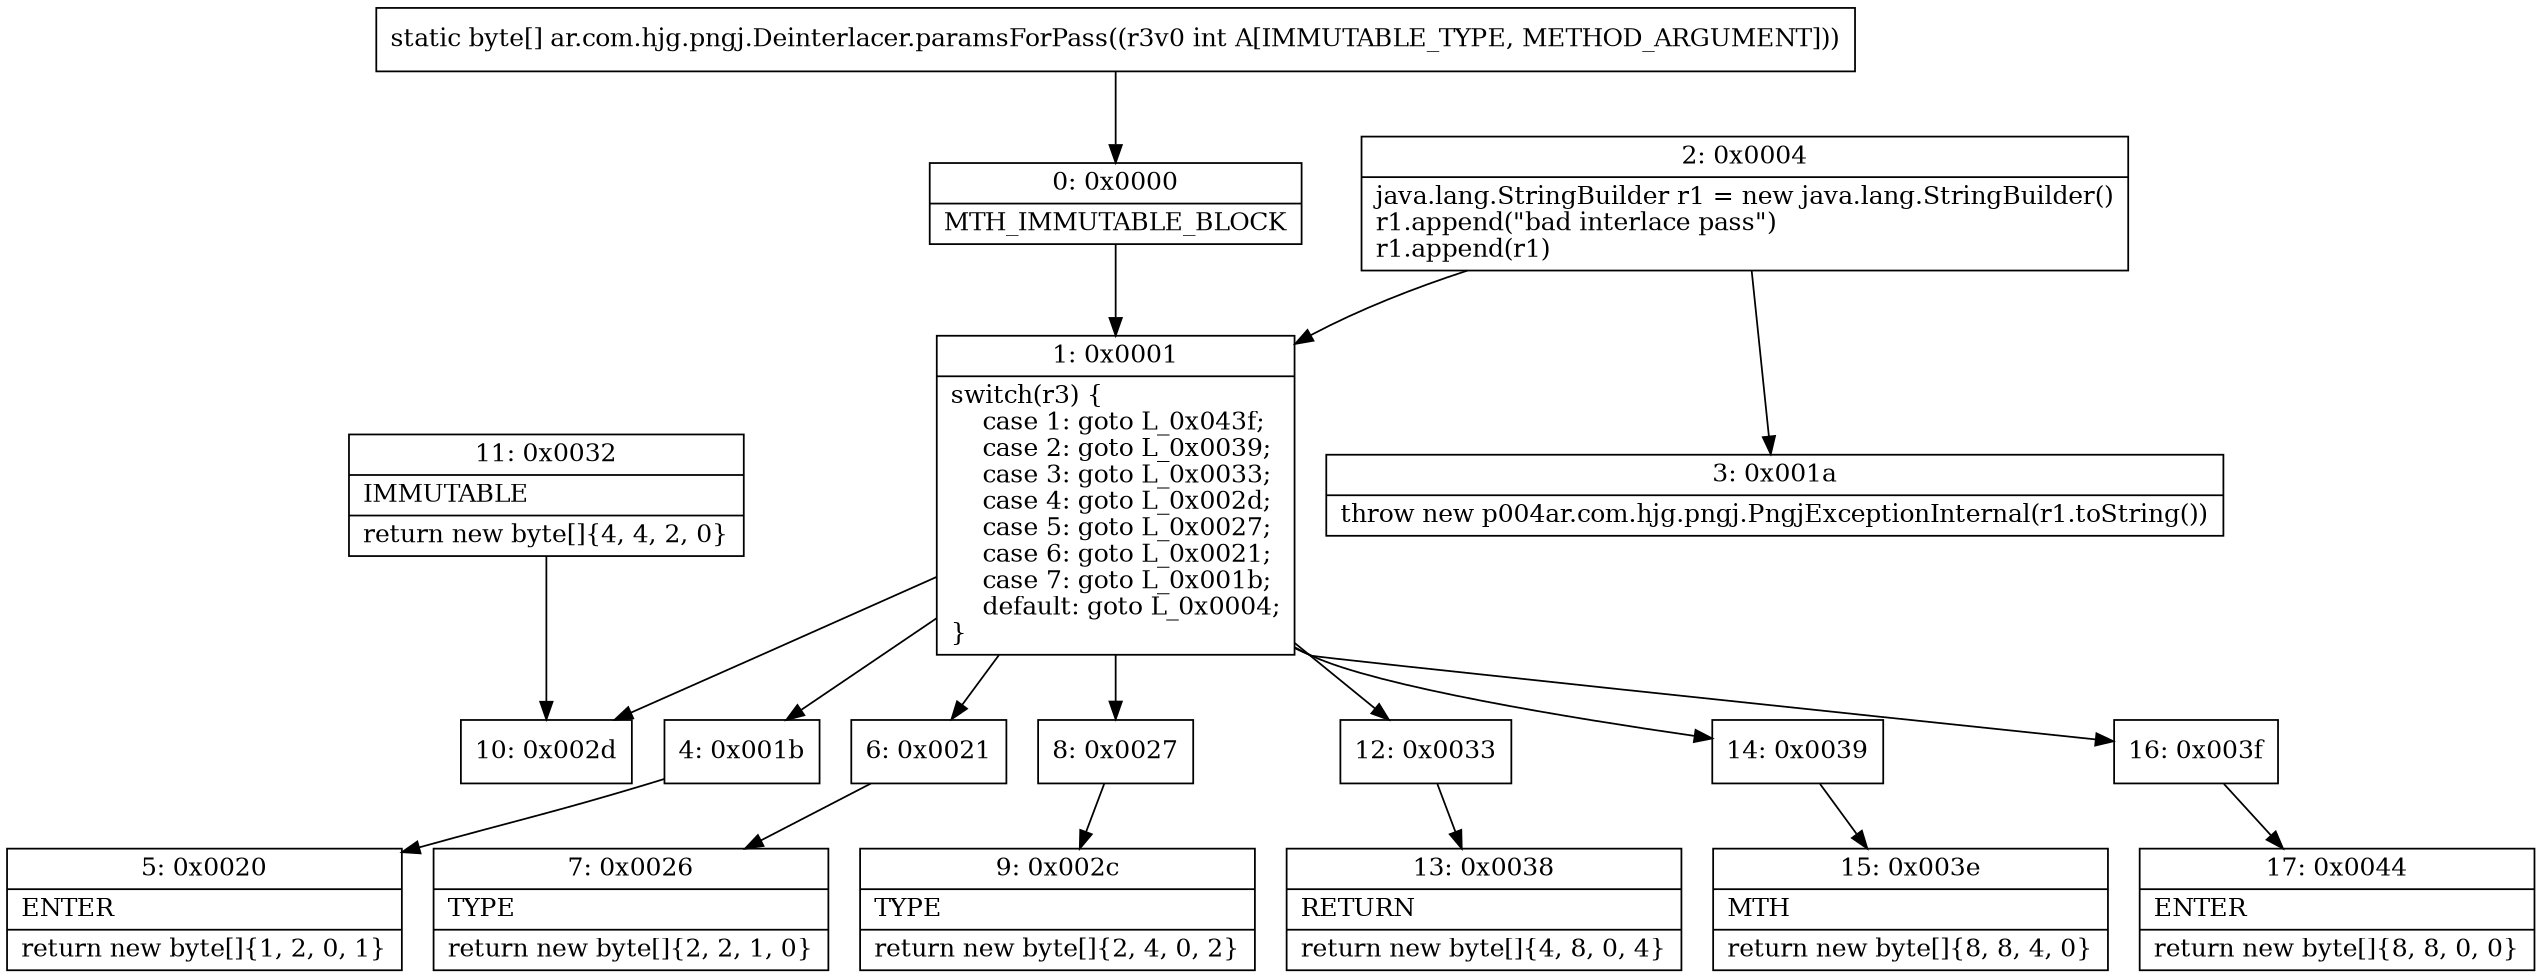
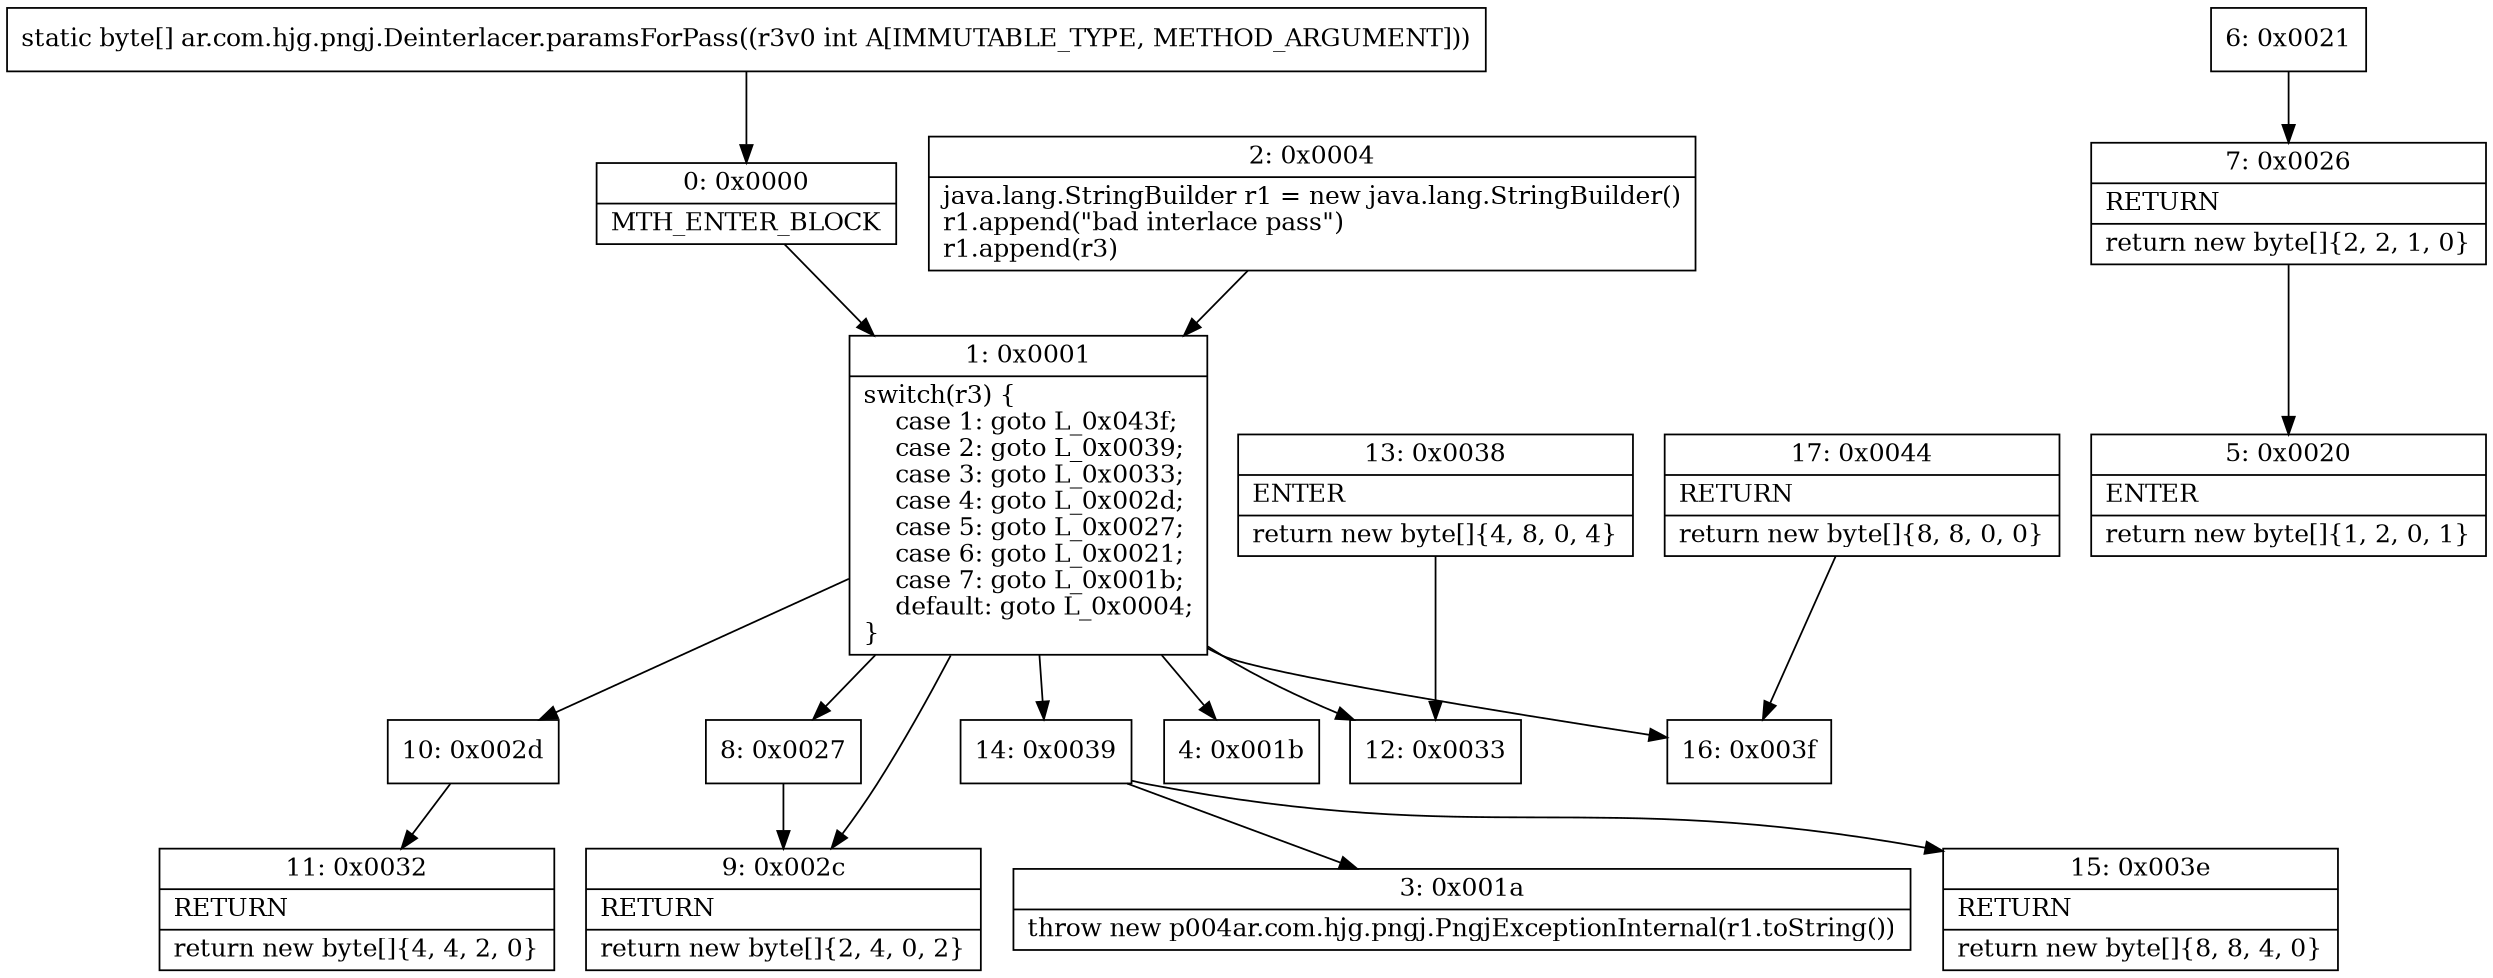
(1116, 223) -> (746, 223)
(1464, 249) -> (1031, 249)
(1760, 353) -> (1234, 823)
(446, 494) -> (231, 909)
(546, 629) -> (431, 809)
(981, 680) -> (900, 747)
(1446, 808) -> (1436, 629)
(2247, 810) -> (1803, 630)
(542, 814) -> (2289, 341)
(482, 909) -> (2163, 203)
(909, 909) -> (657, 909)
(1358, 909) -> (1299, 494)
(1759, 909) -> (2015, 909)
(2200, 909) -> (1736, 494)
